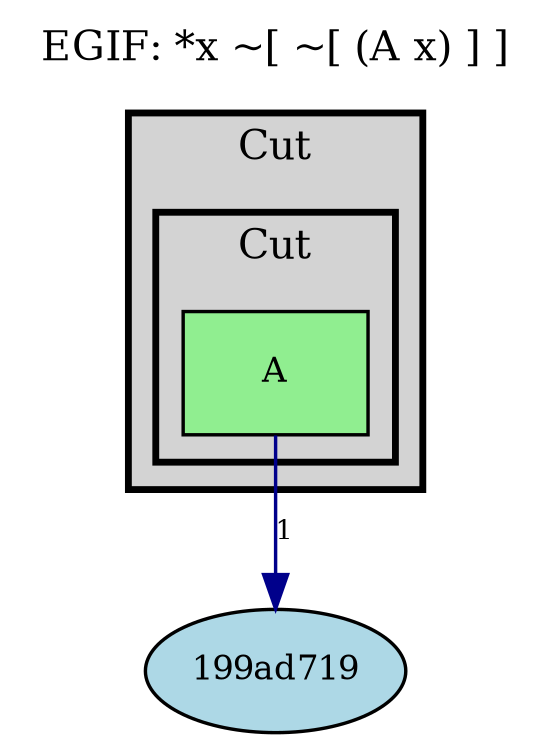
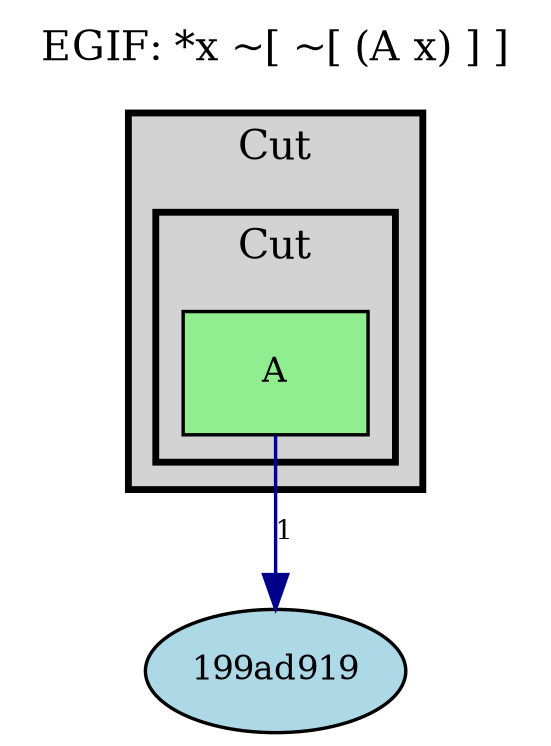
(276, 671) -> (276, 671)
